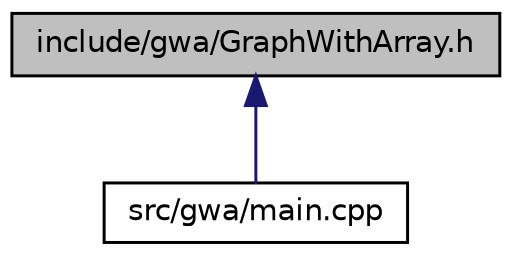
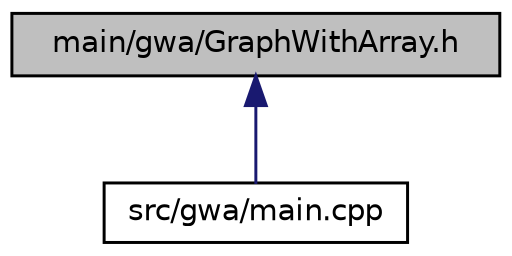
(256, 45) -> (256, 45)
